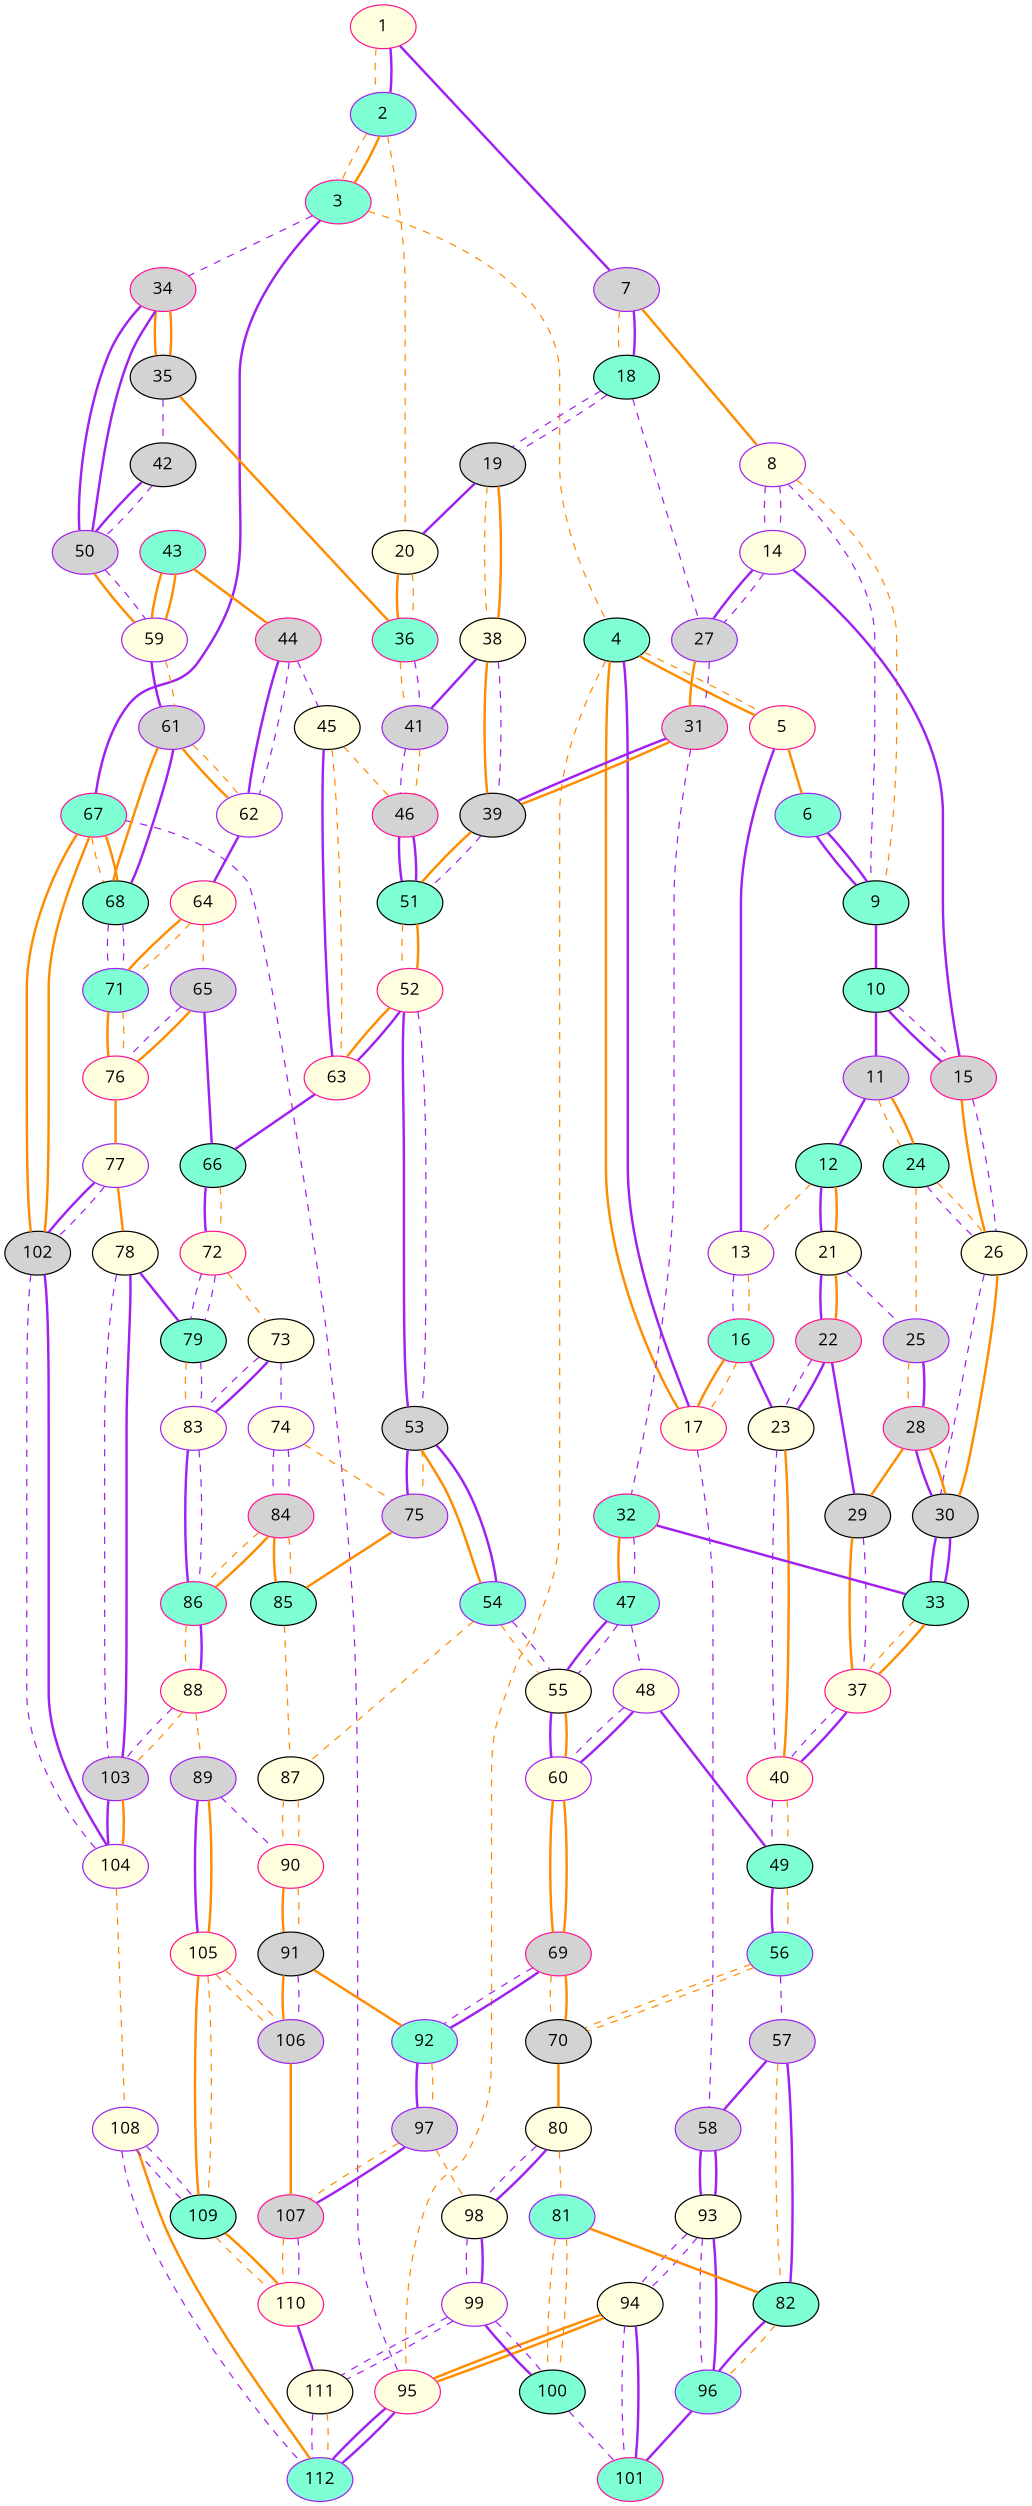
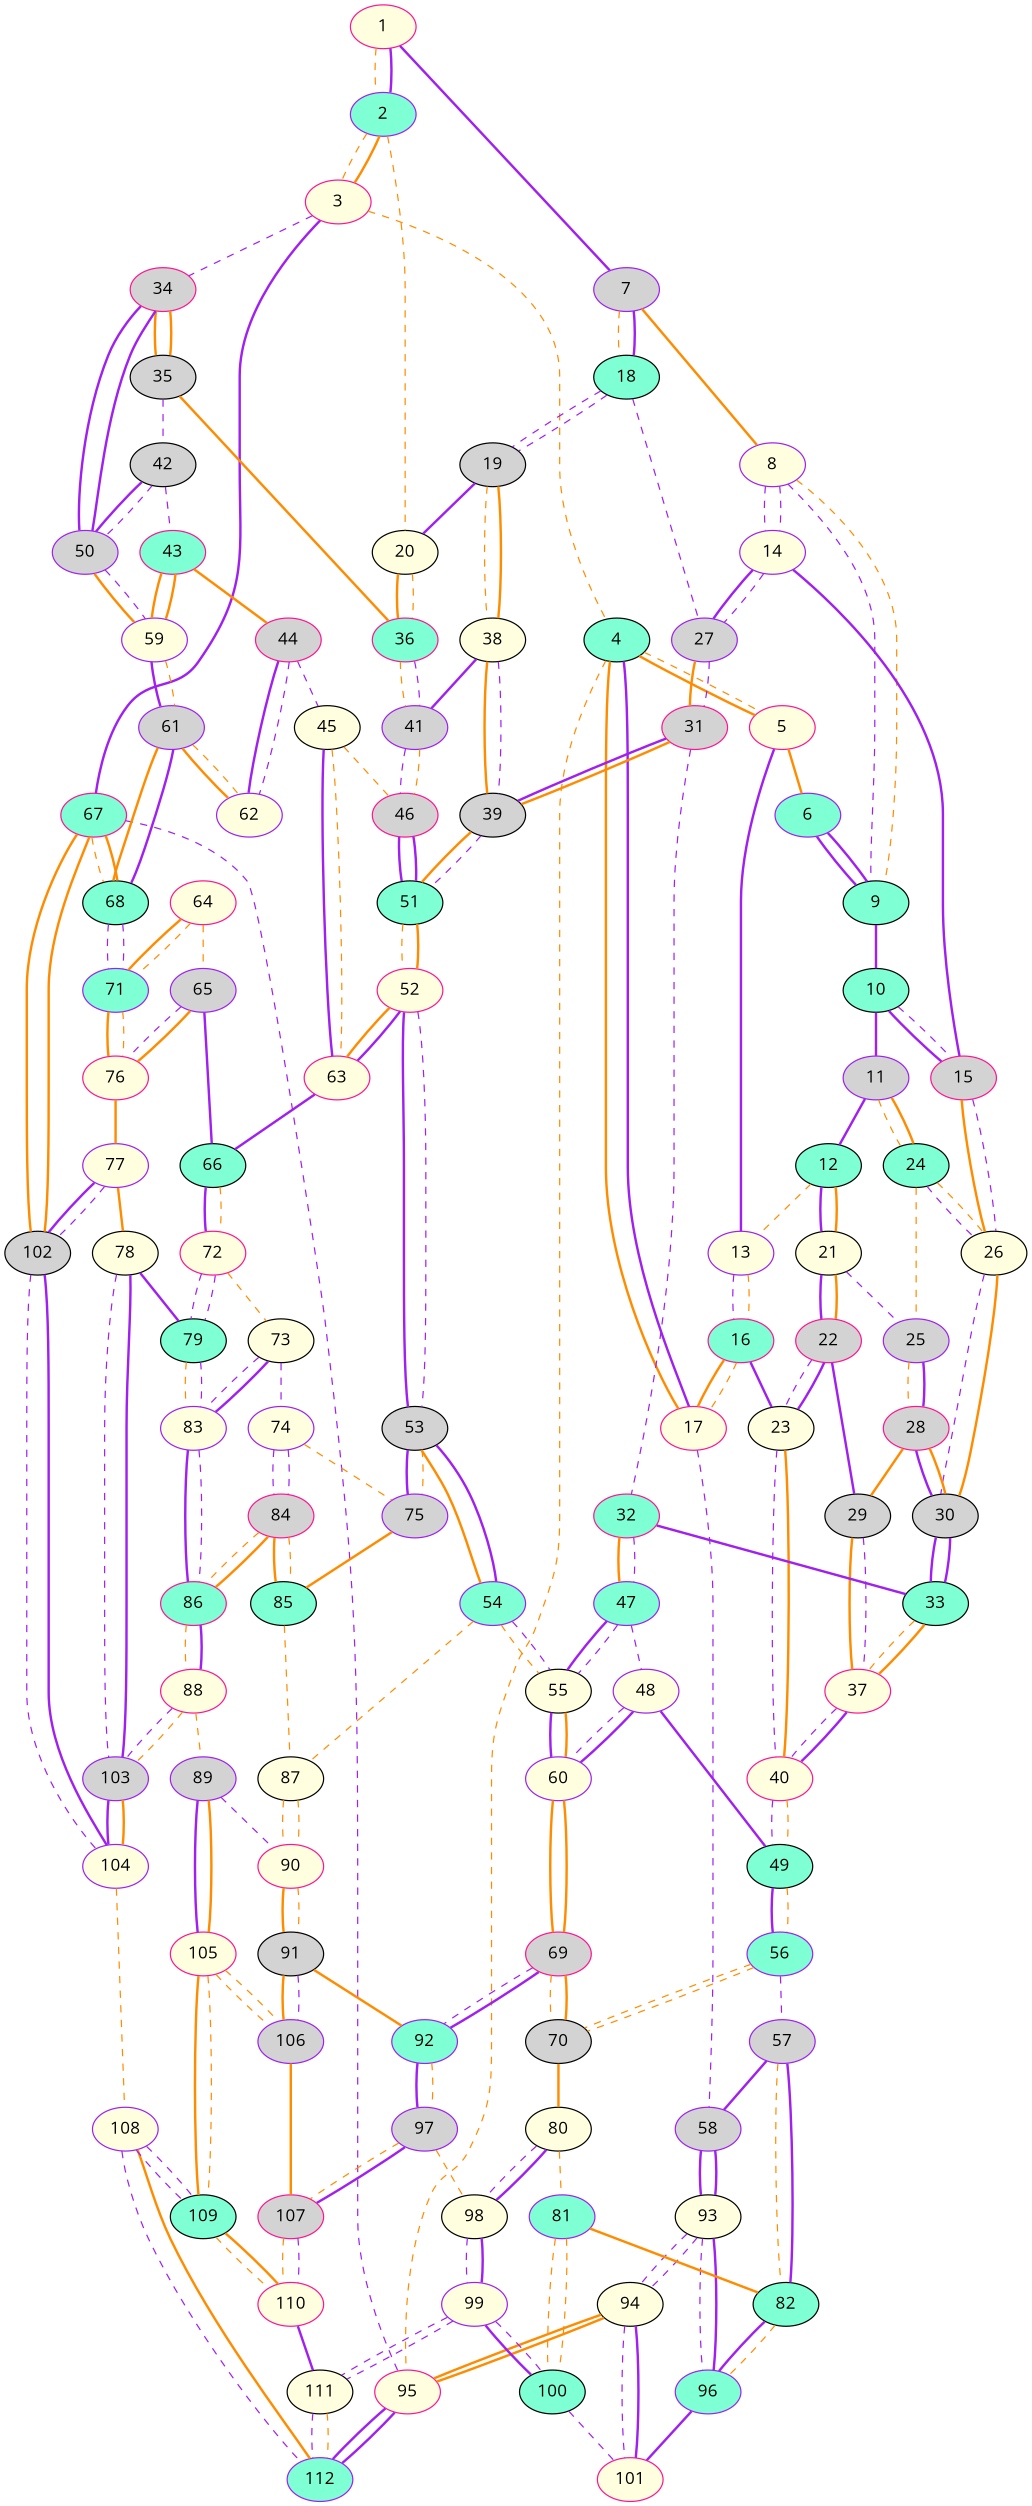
(338, 202) -> (338, 202)
none -> (168, 509)
(229, 853) -> none
(630, 2480) -> (630, 2480)
